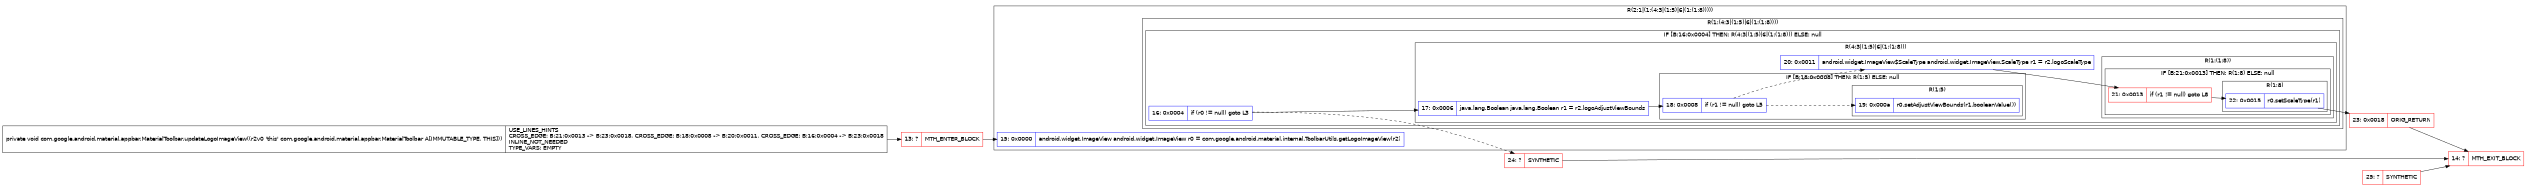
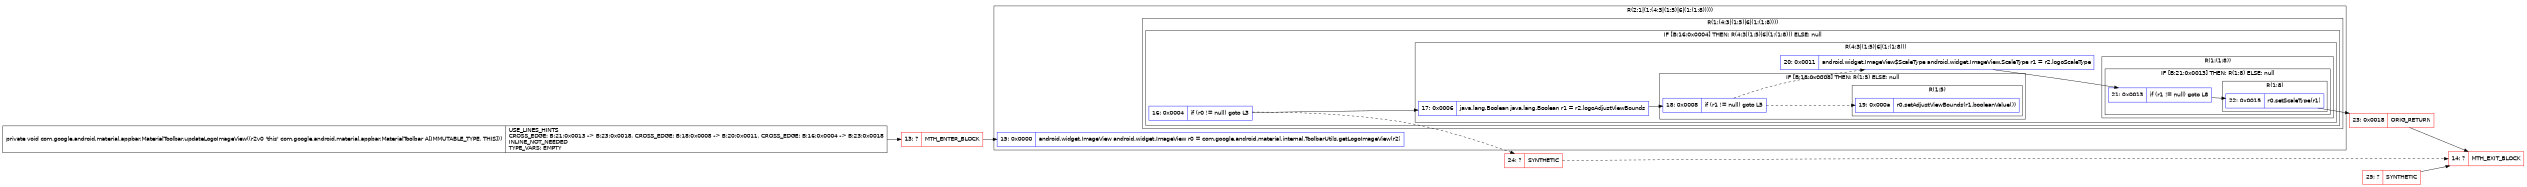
(2160, 95) -> (2160, 95)
(2003, 159) -> (2003, 159)
